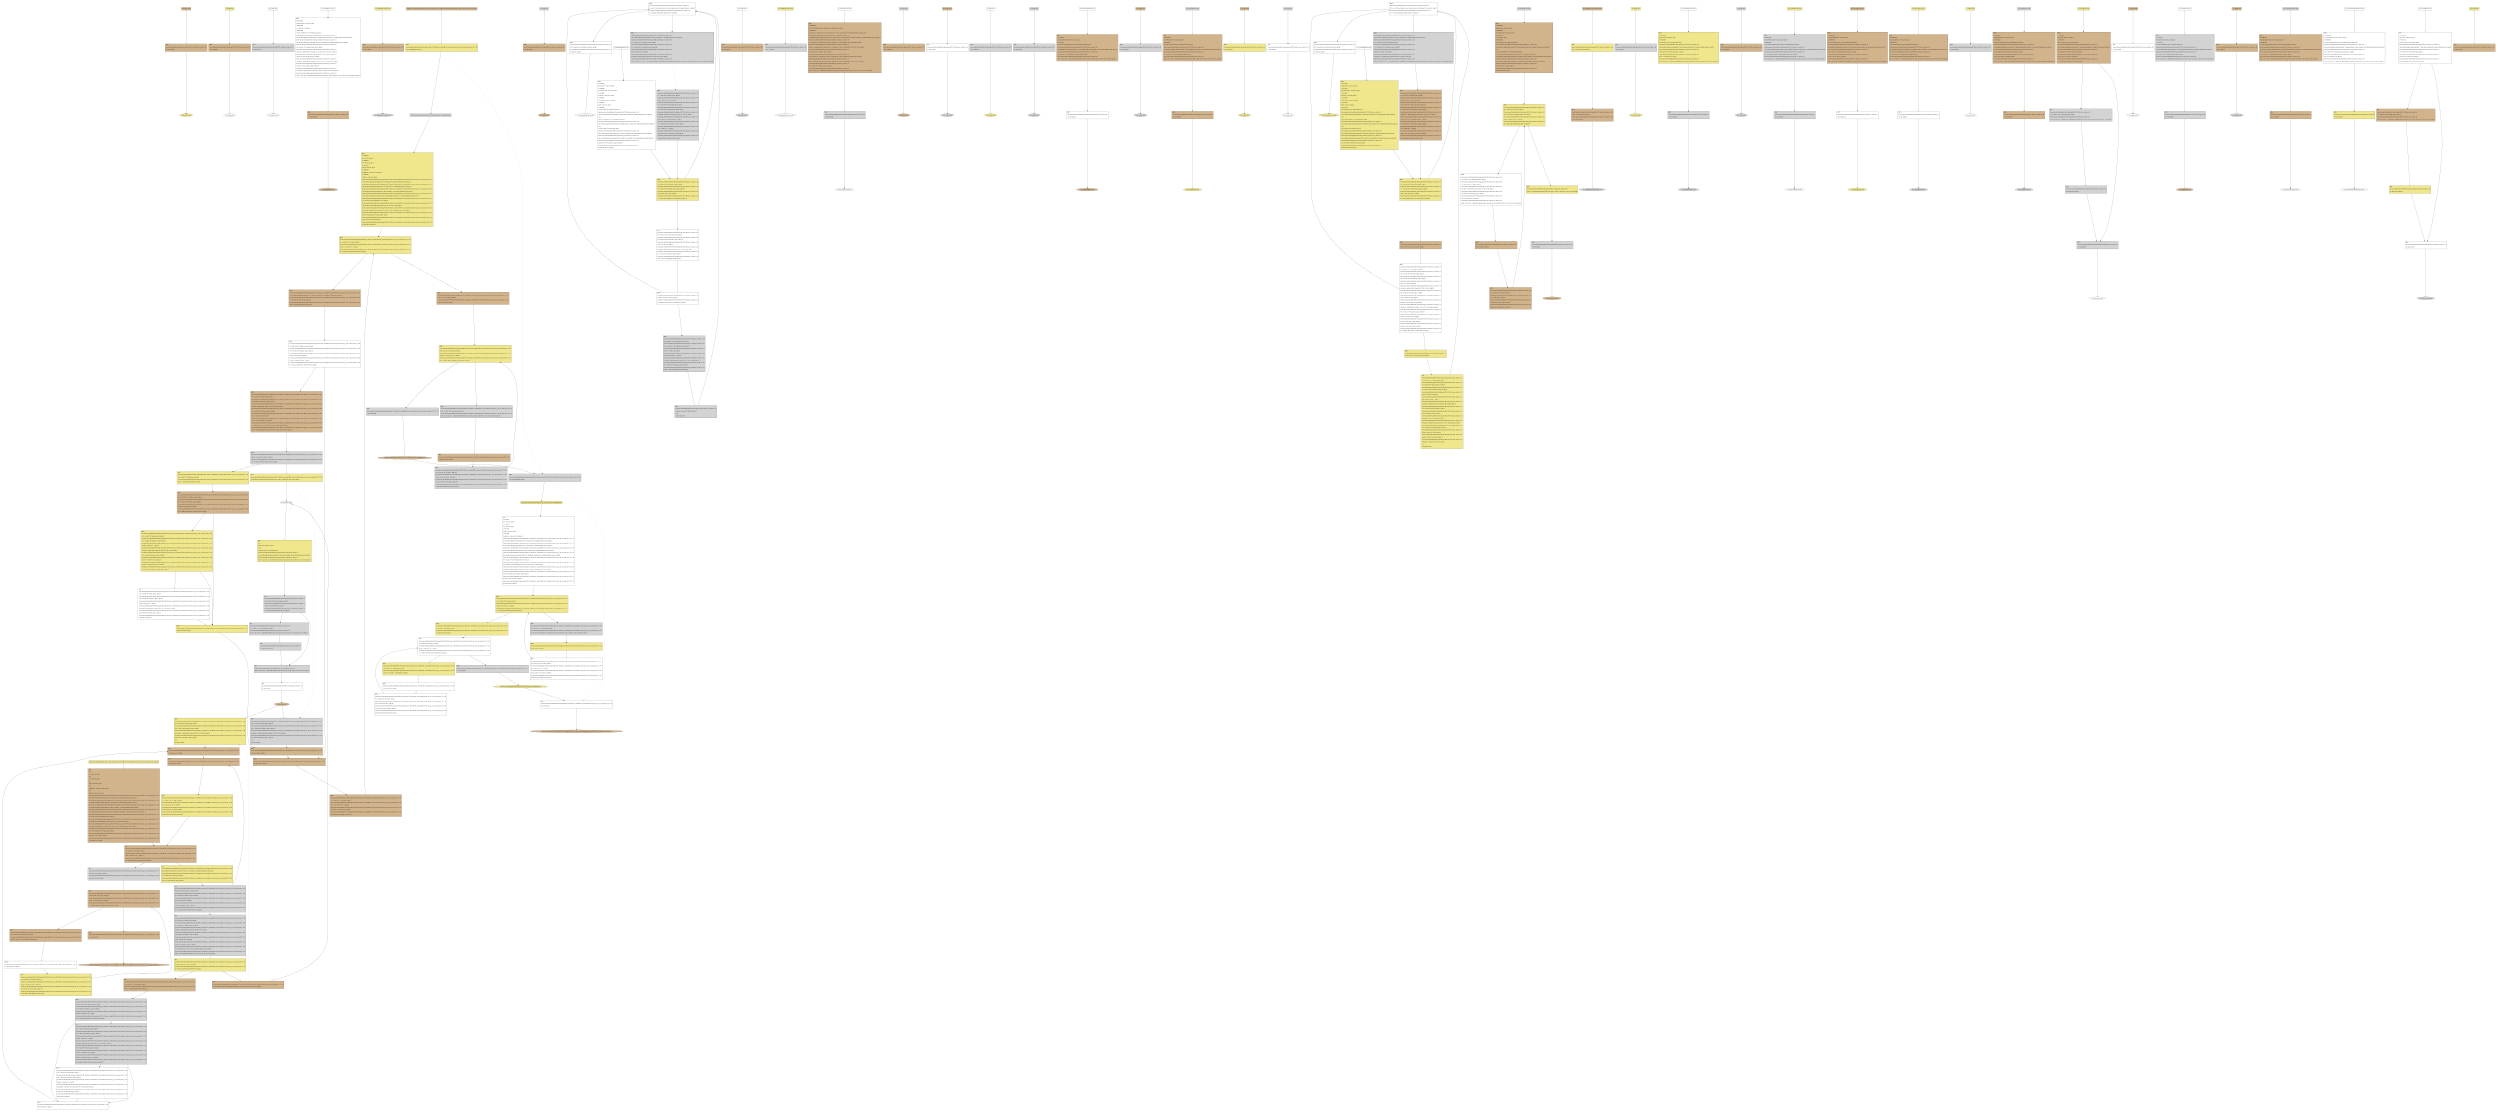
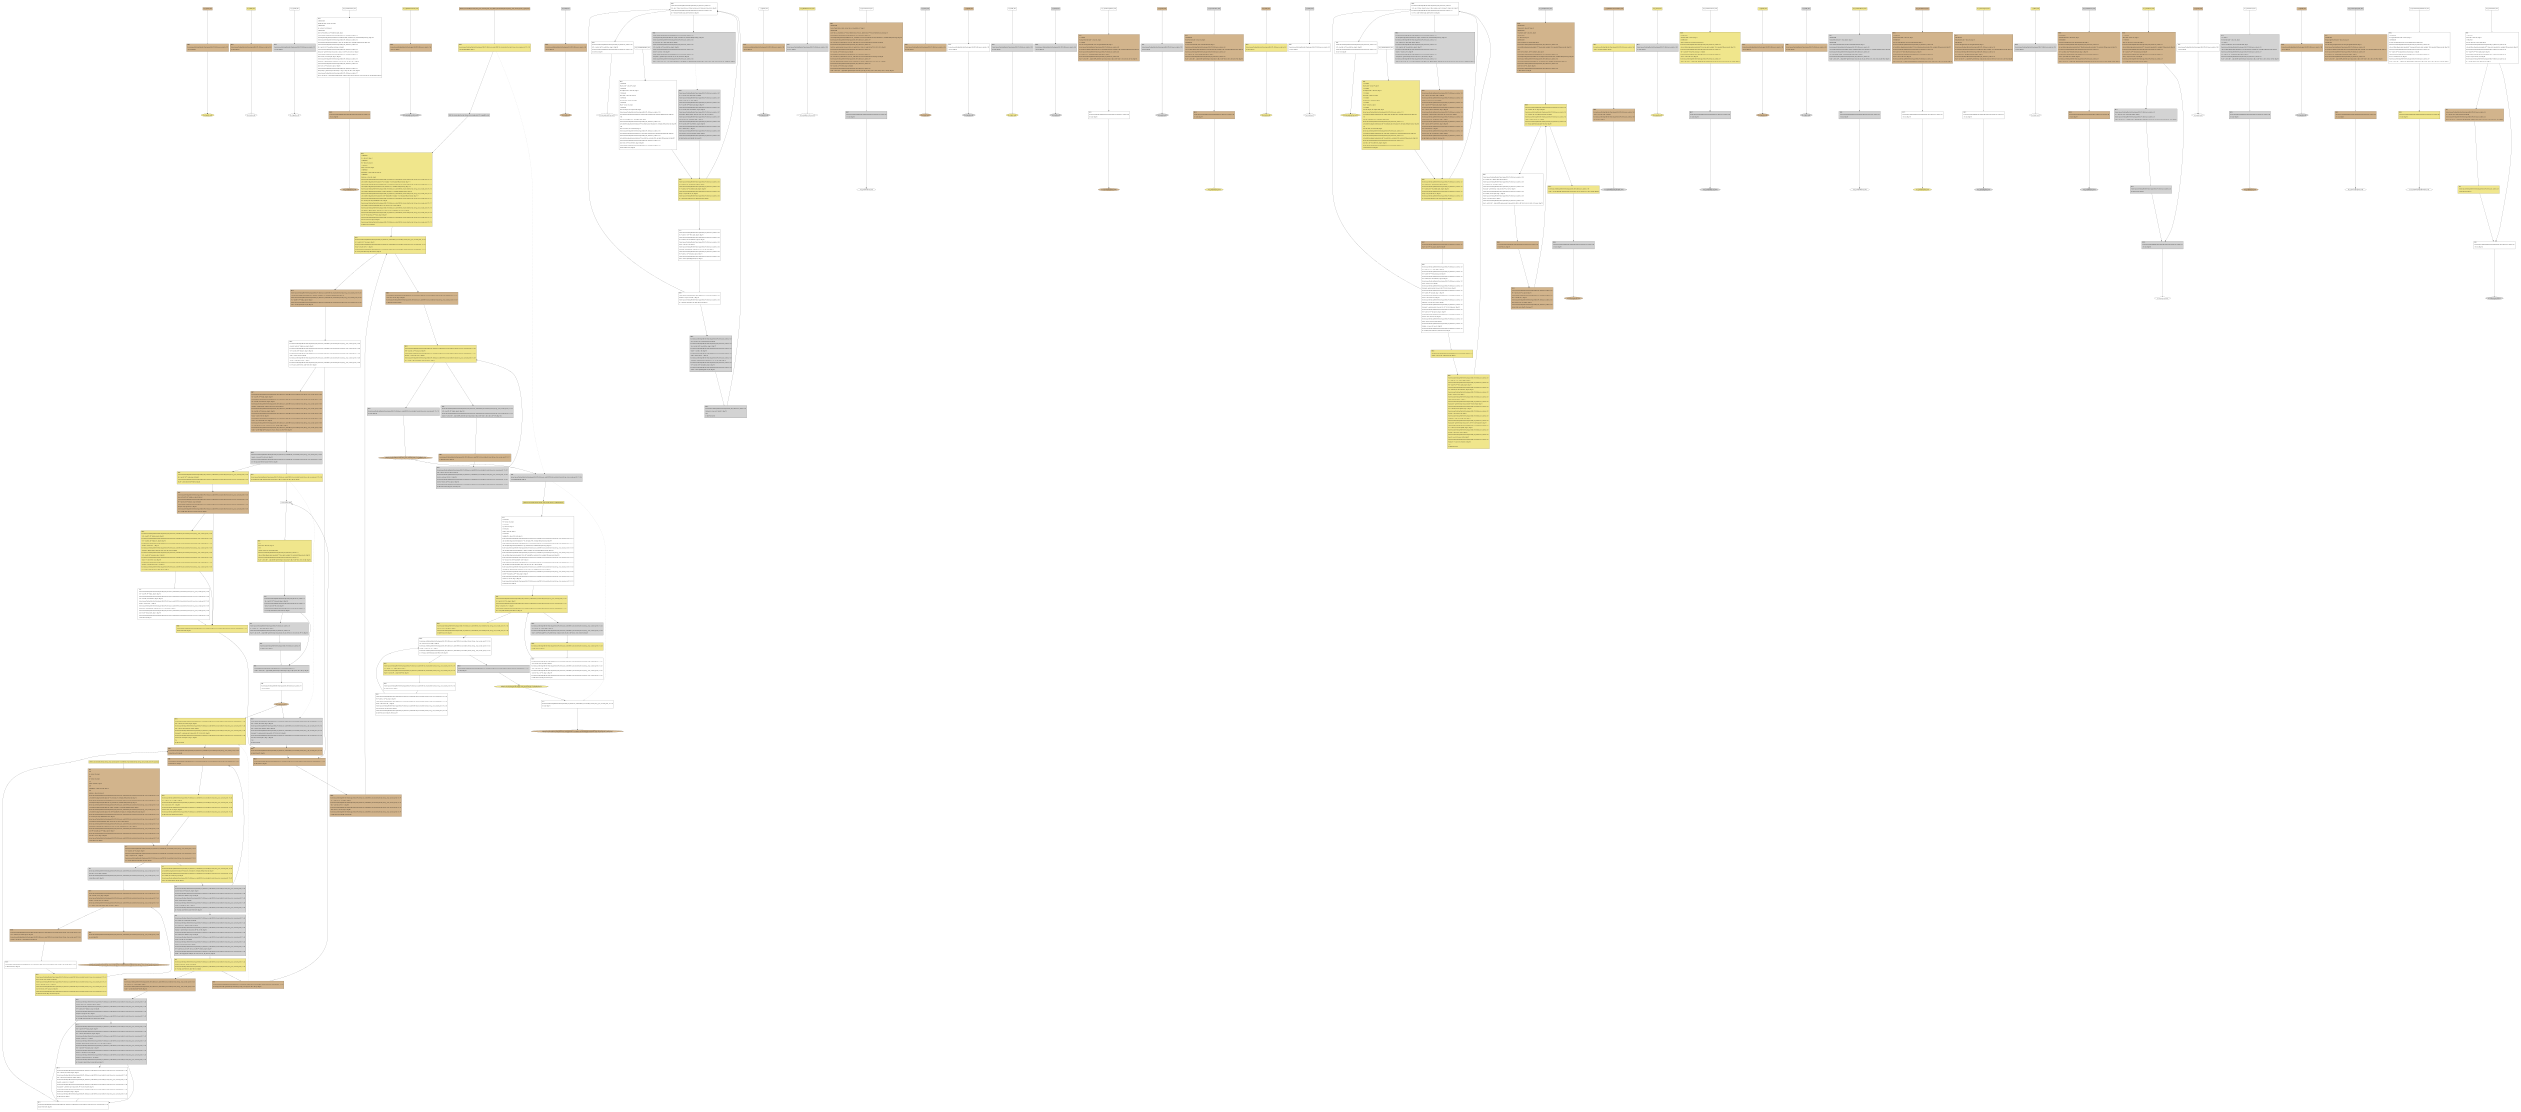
none -> (1763, 115)
